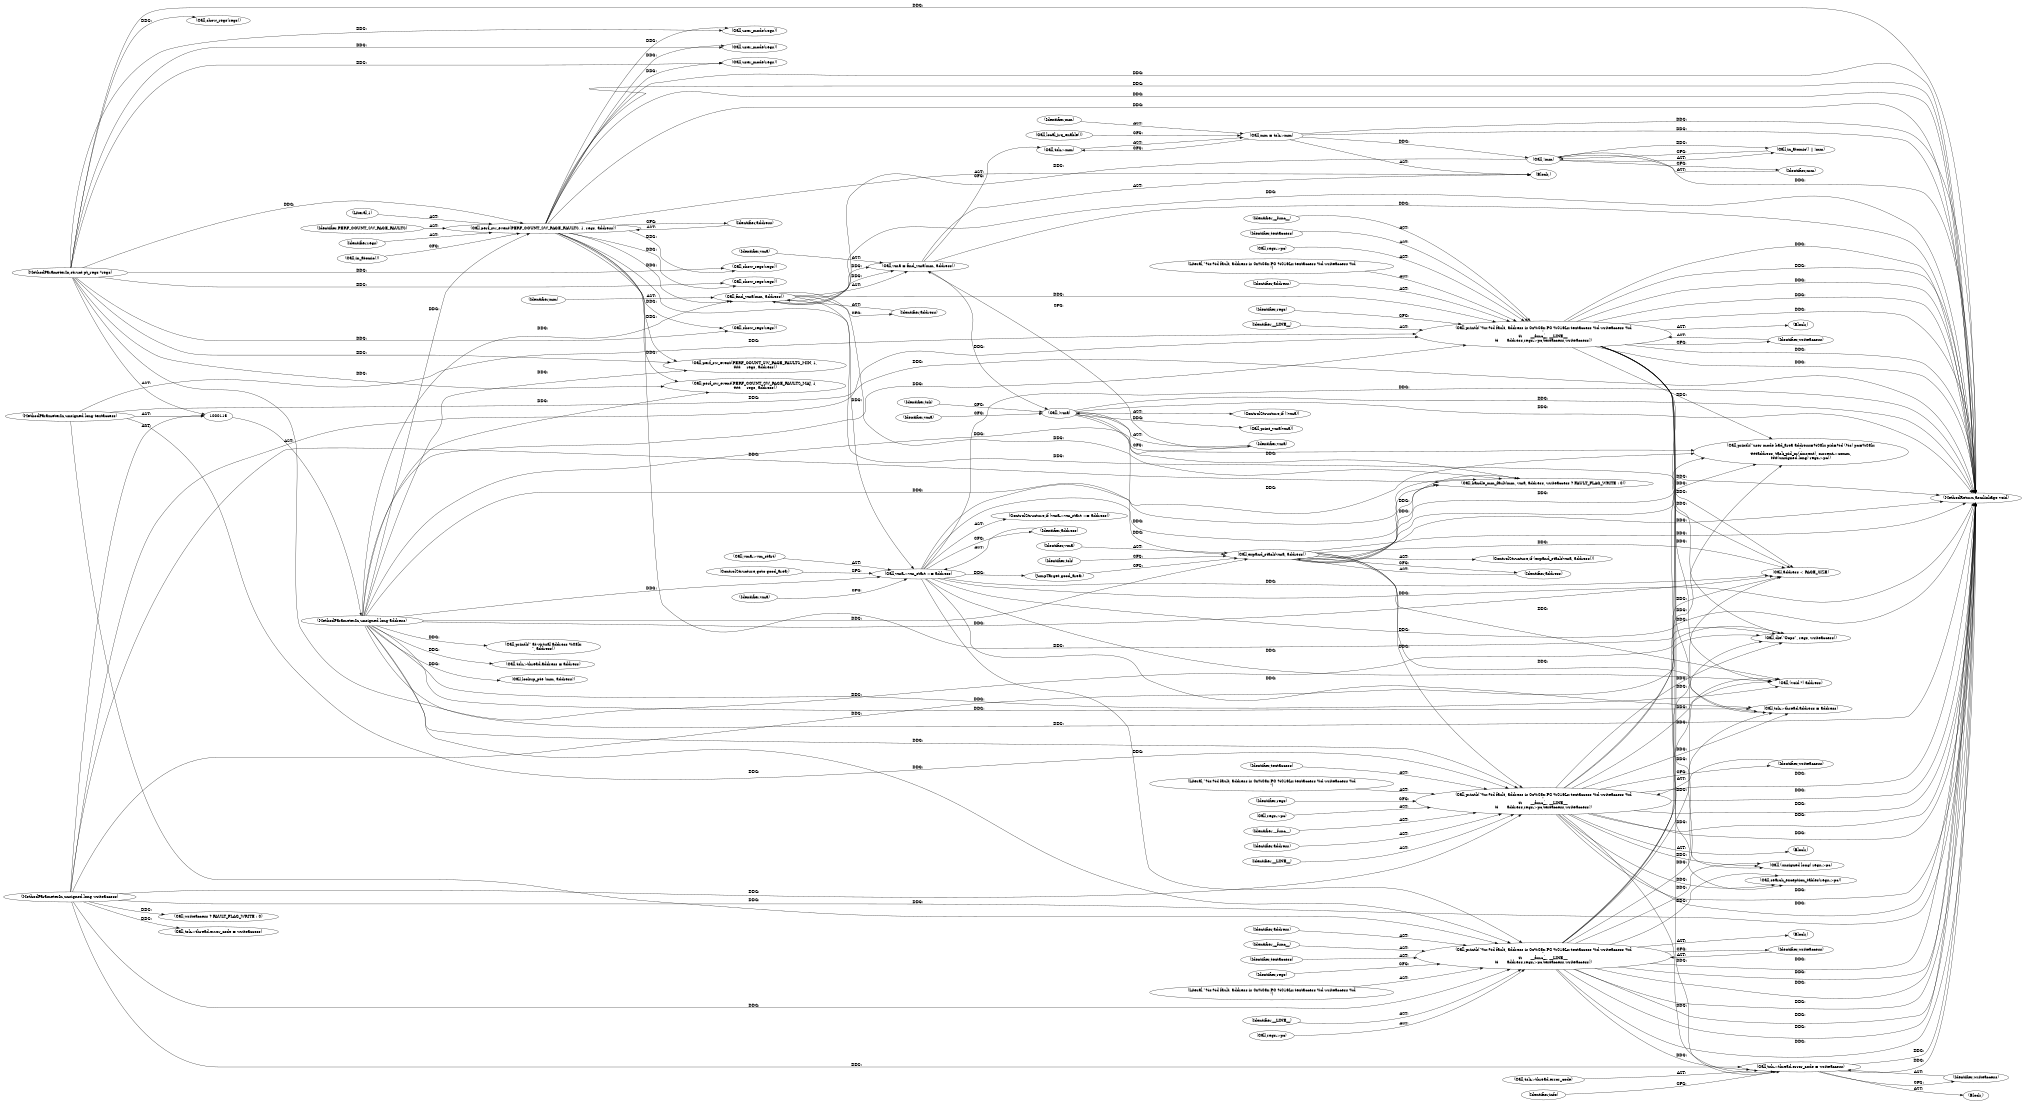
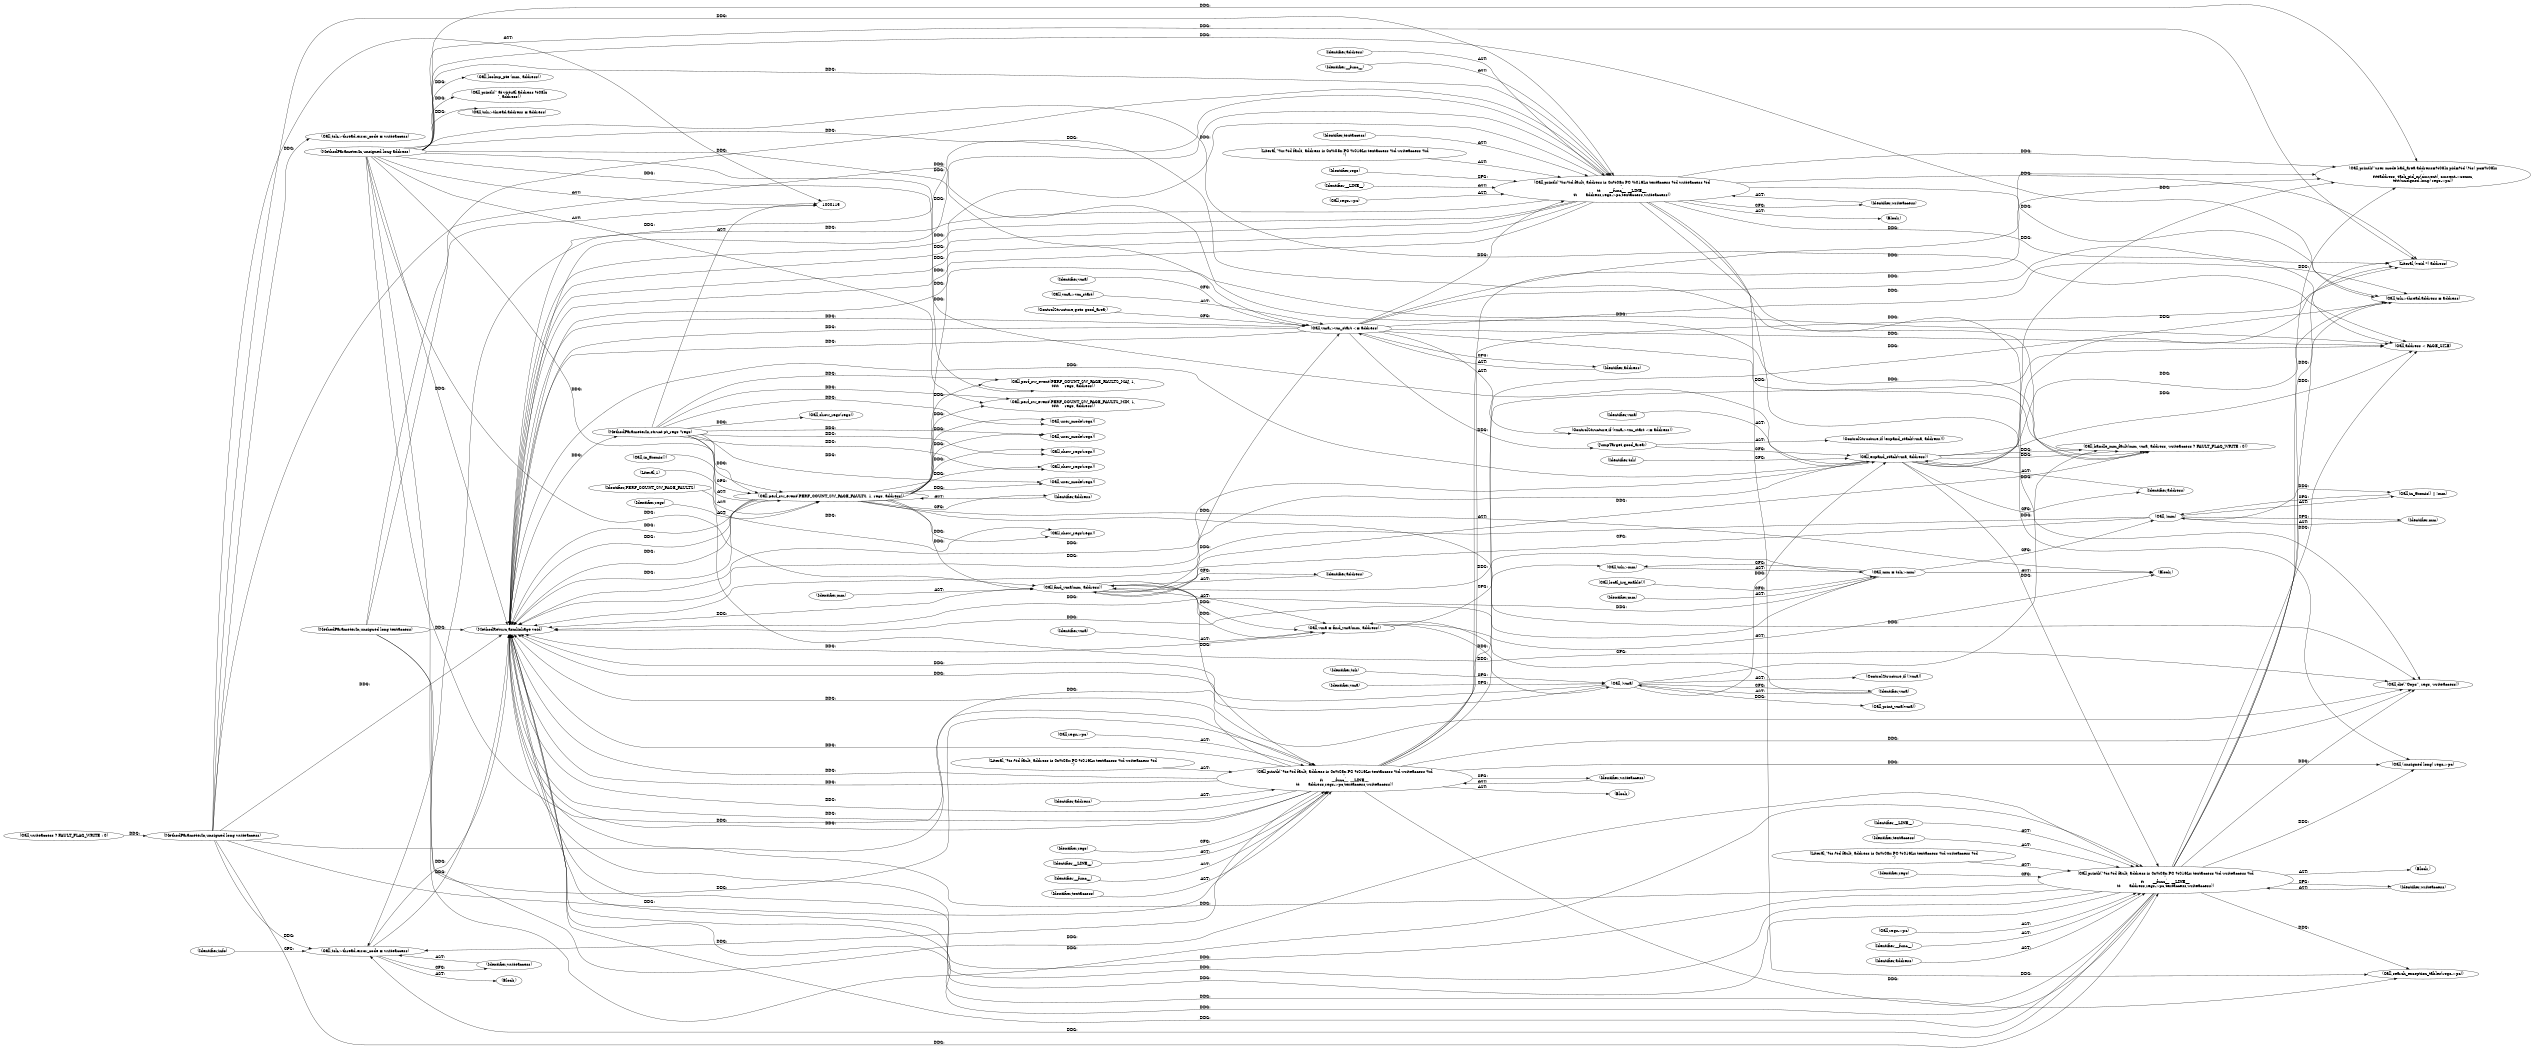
(1125, 8) -> (541, 518)
(1405, 142) -> (2027, 550)
(1059, 166) -> (1622, 537)
(322, 495) -> (594, 196)
none -> (1503, 558)
(1394, 559) -> (1741, 443)
(1801, 683) -> (2423, 264)
(125, 909) -> (134, 836)
(1543, 1080) -> none
